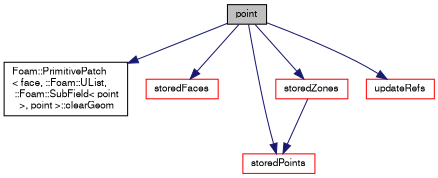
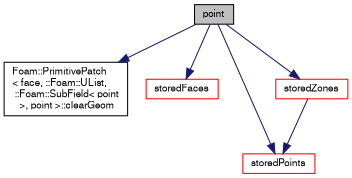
(400, 89) -> none
